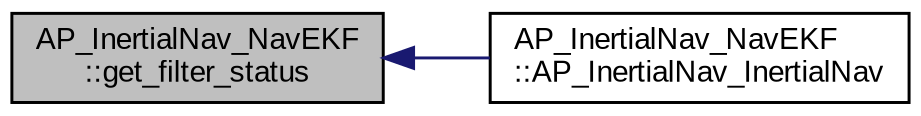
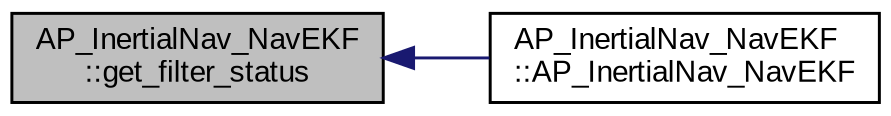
(700, 58) -> (685, 58)
